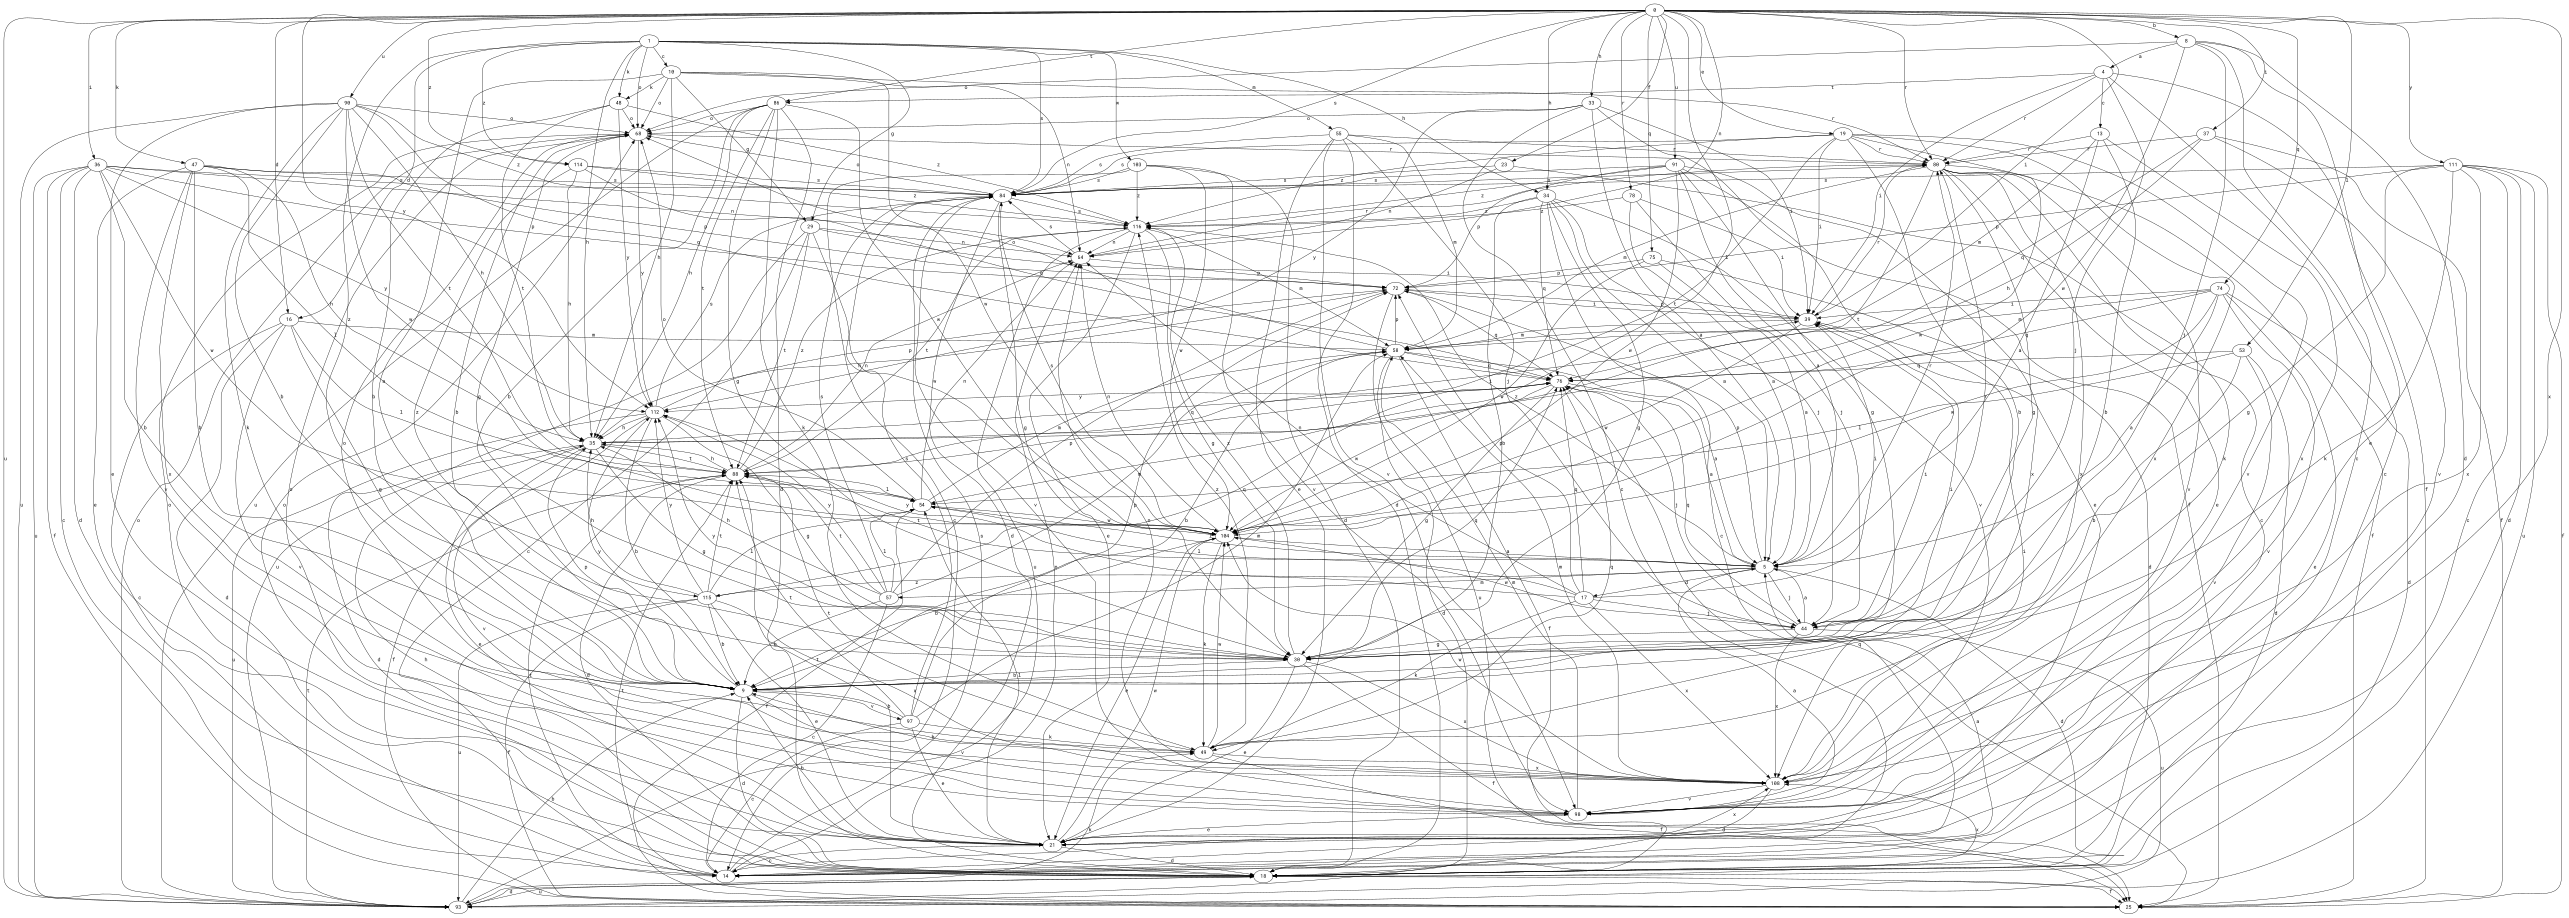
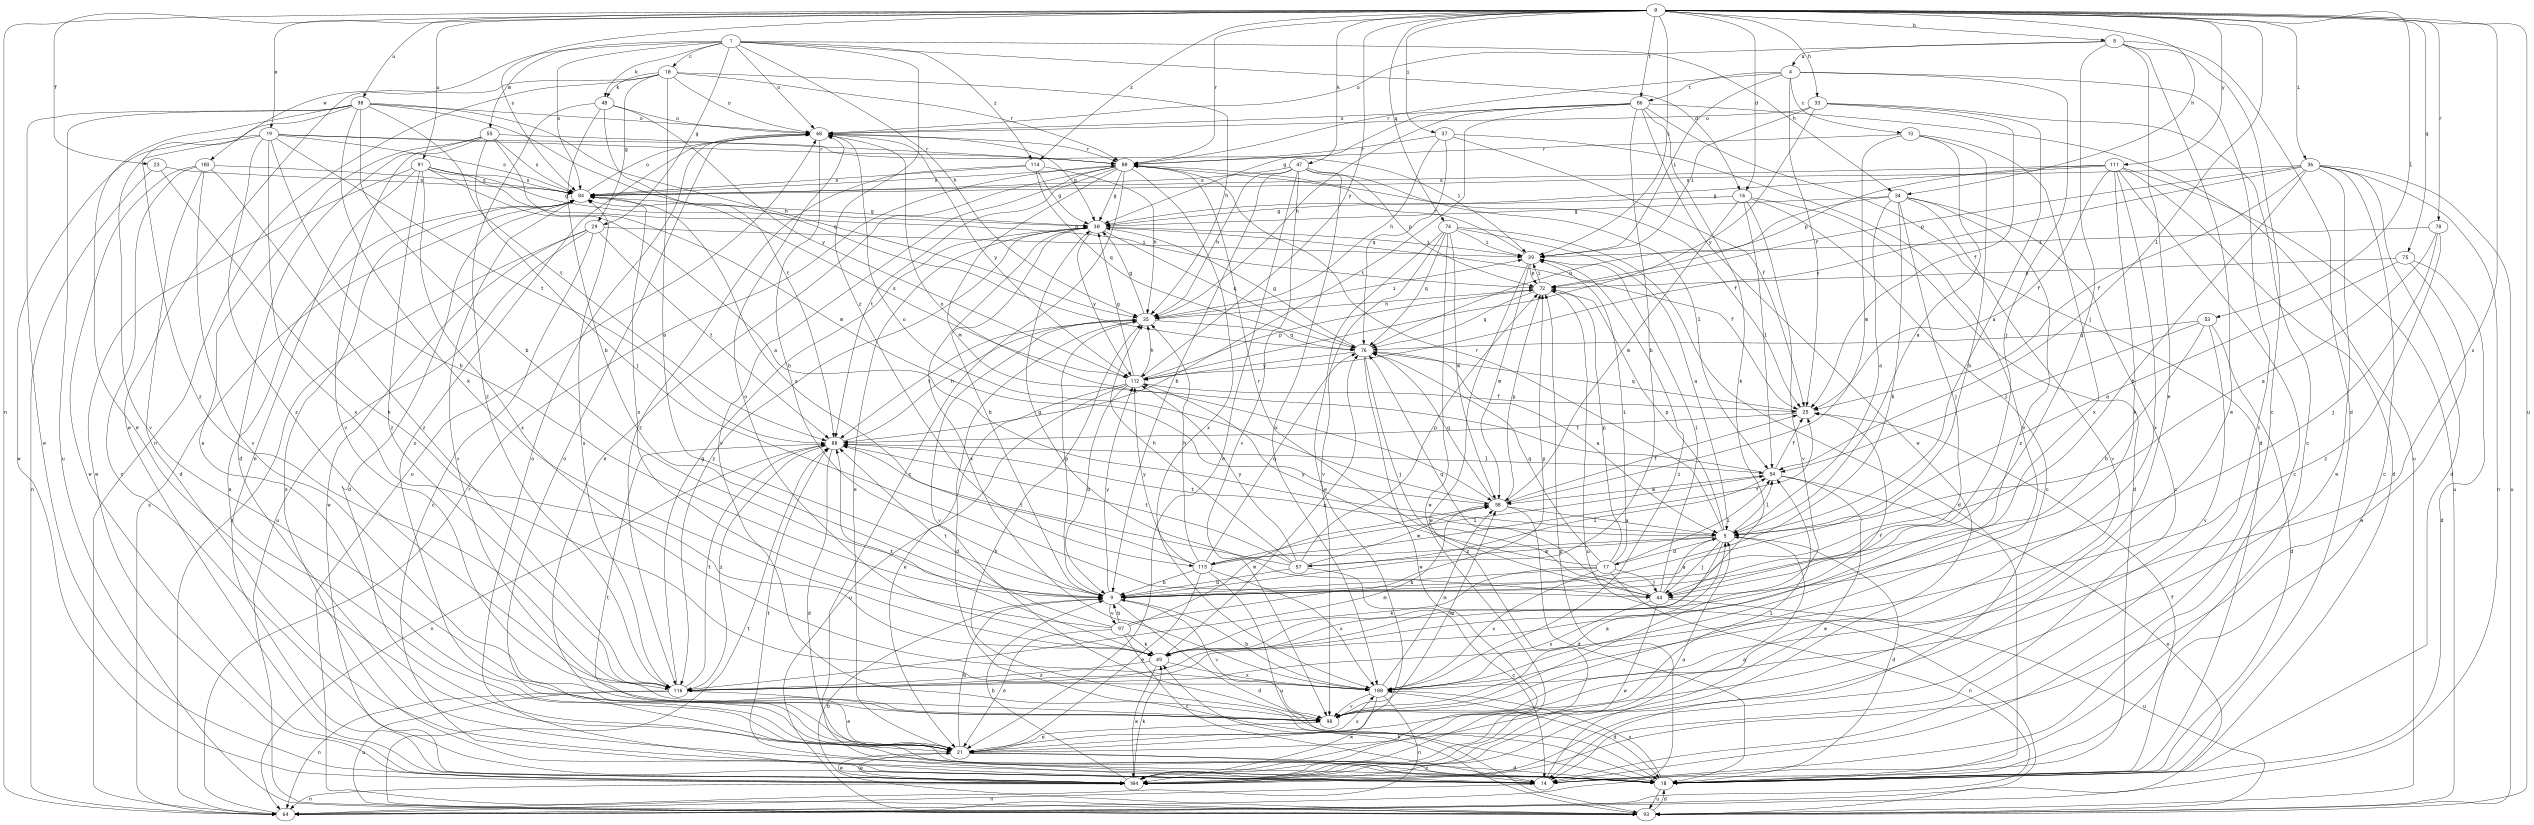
(1068, 211) -> (582, 450)
(417, 412) -> (1060, 196)
(1139, 551) -> (1373, 582)
(598, 719) -> (947, 517)
